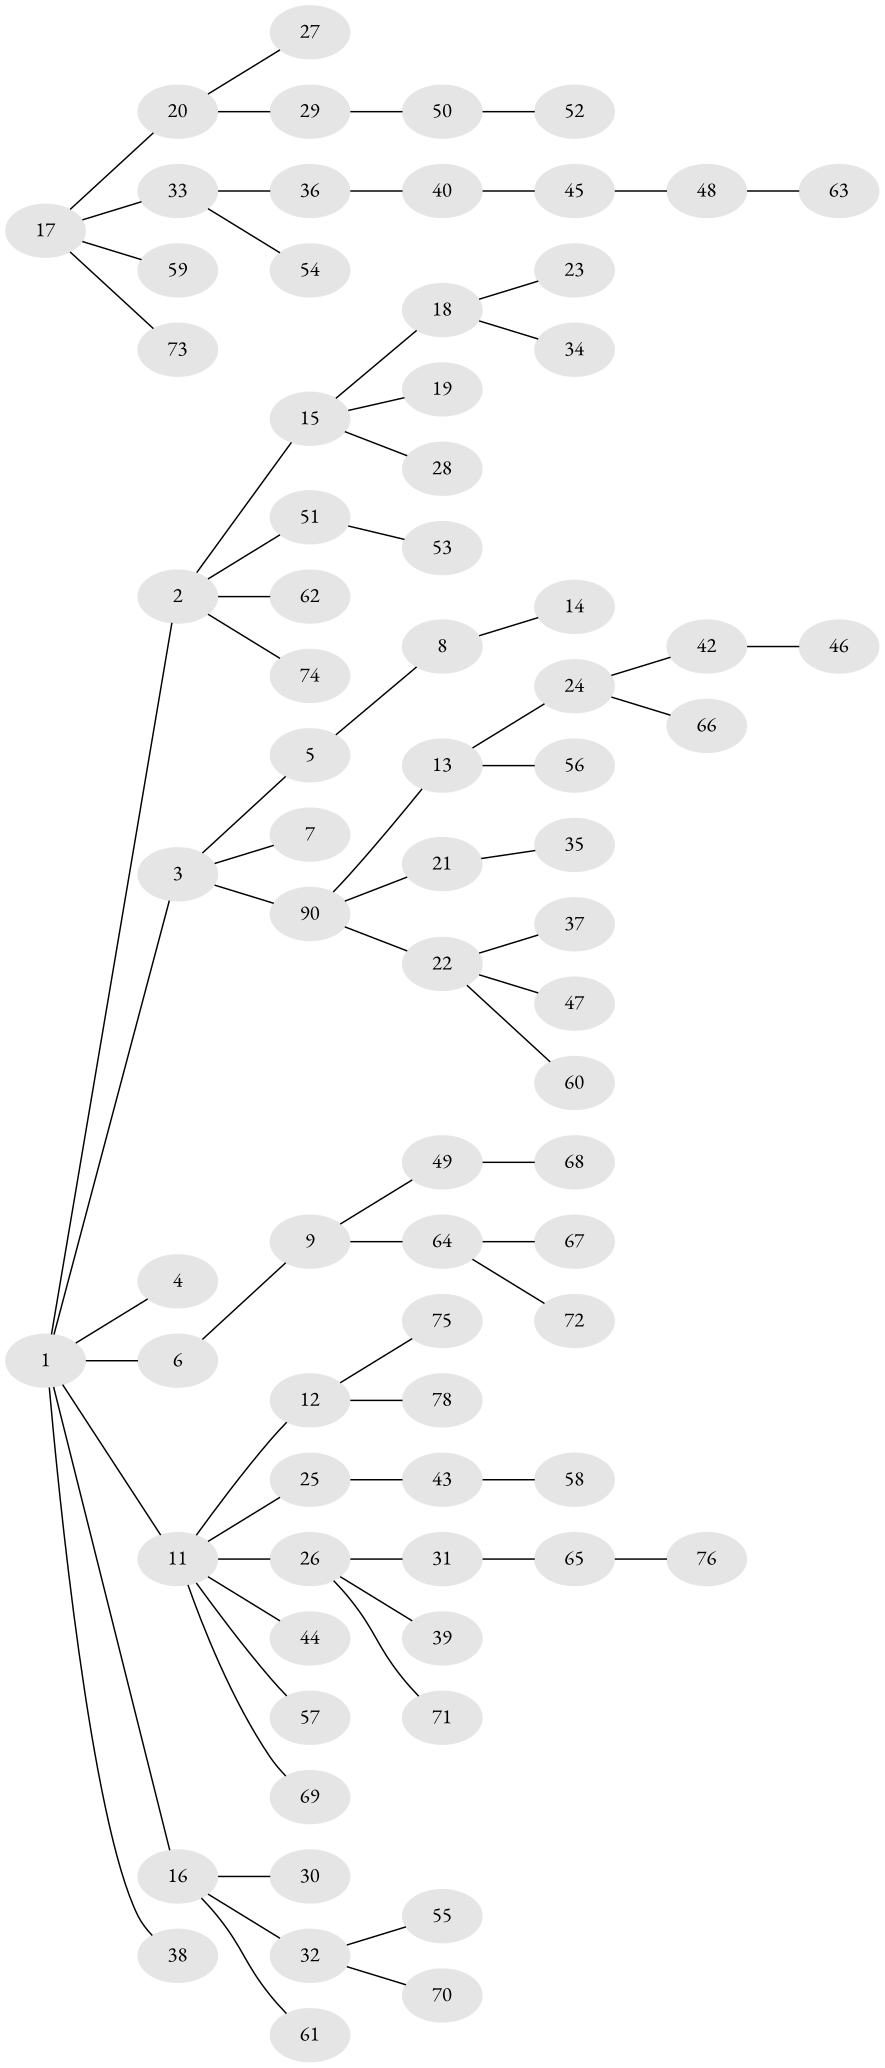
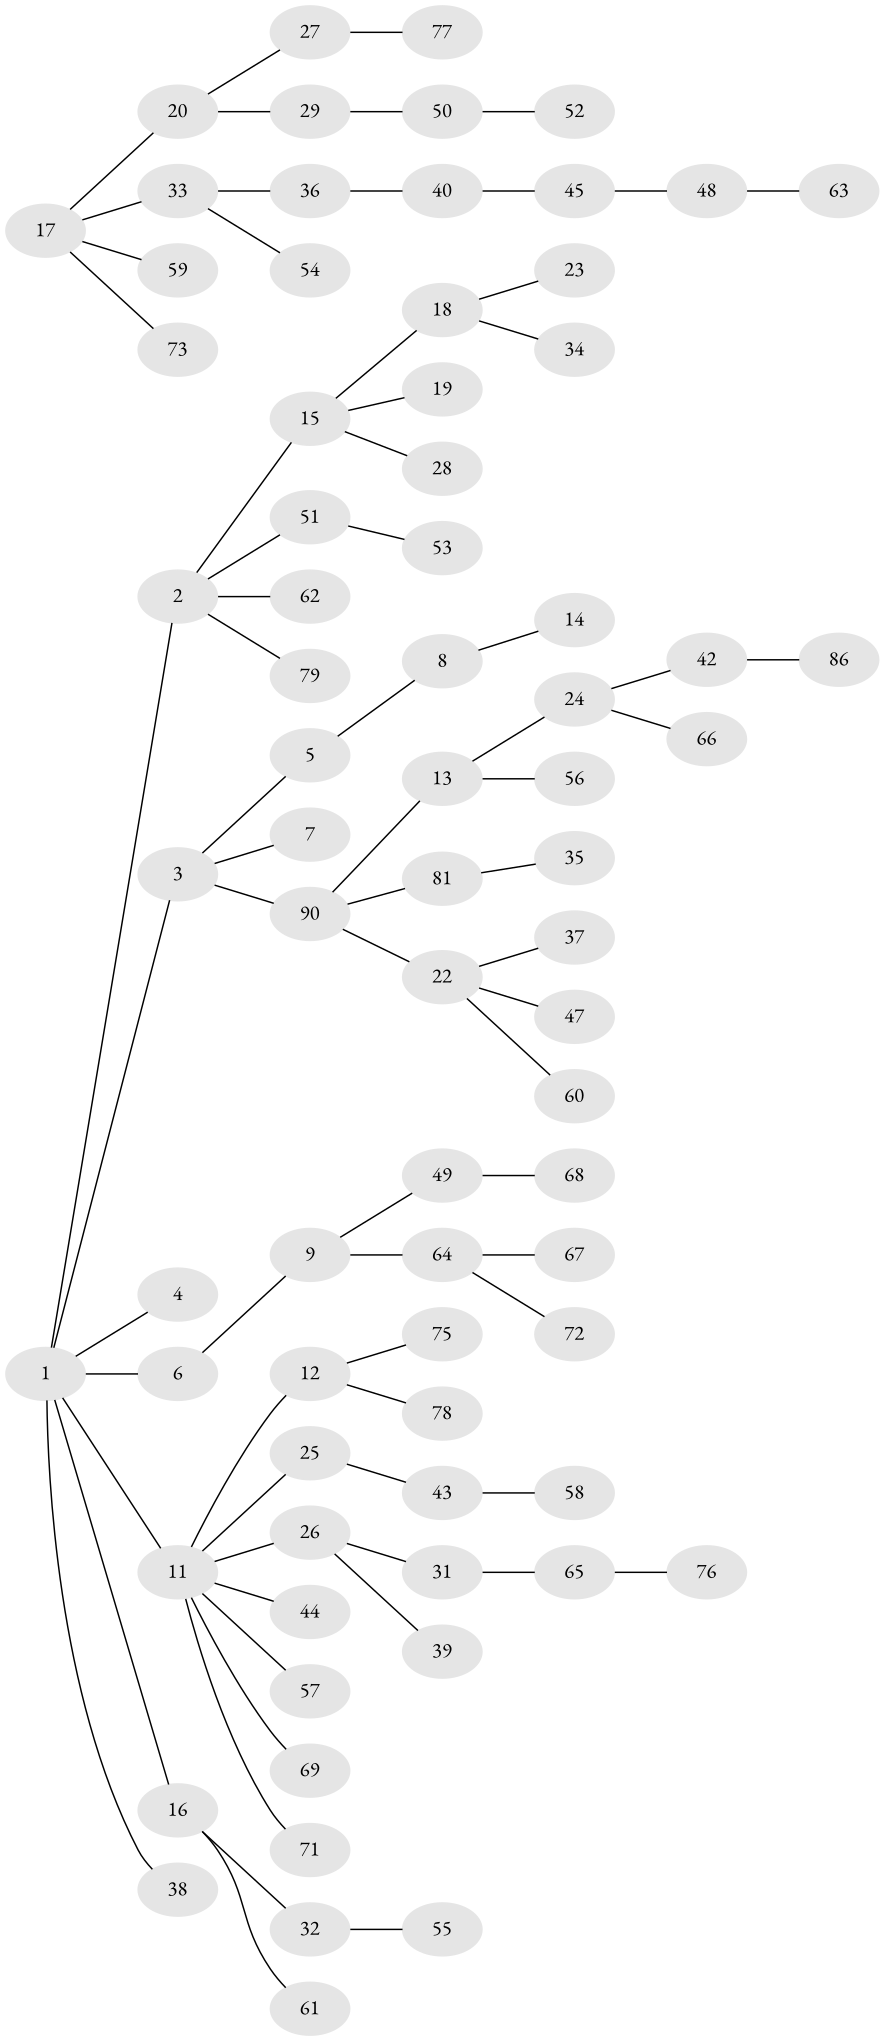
none -> (442, 32)
(839, 647) -> (839, 660)
(310, 676) -> (310, 676)
(442, 864) -> (442, 879)
(376, 1638) -> (225, 1719)
(310, 1876) -> none
(442, 1996) -> none
